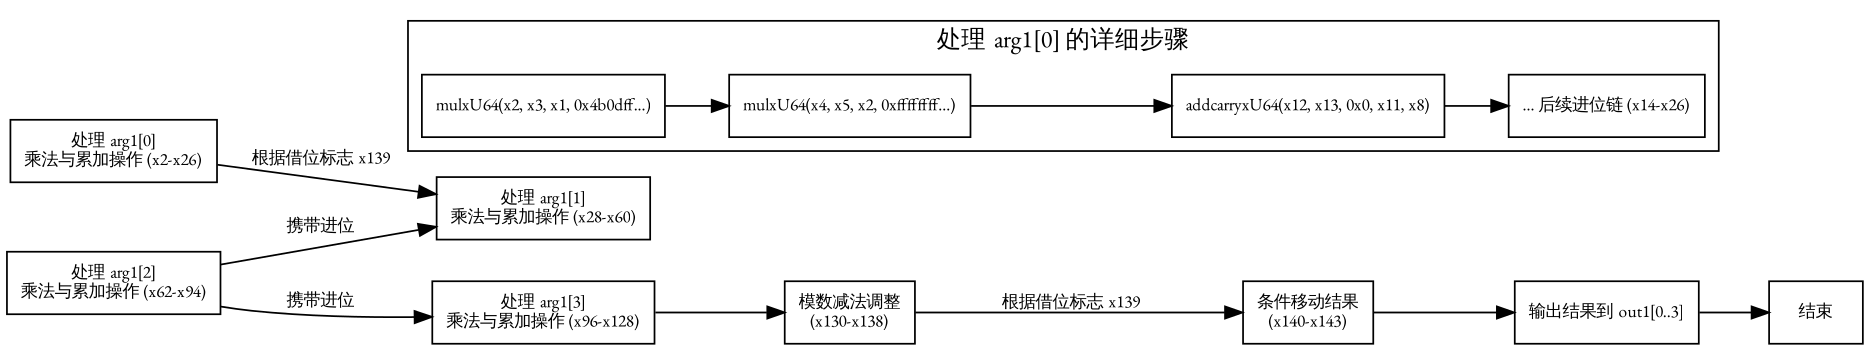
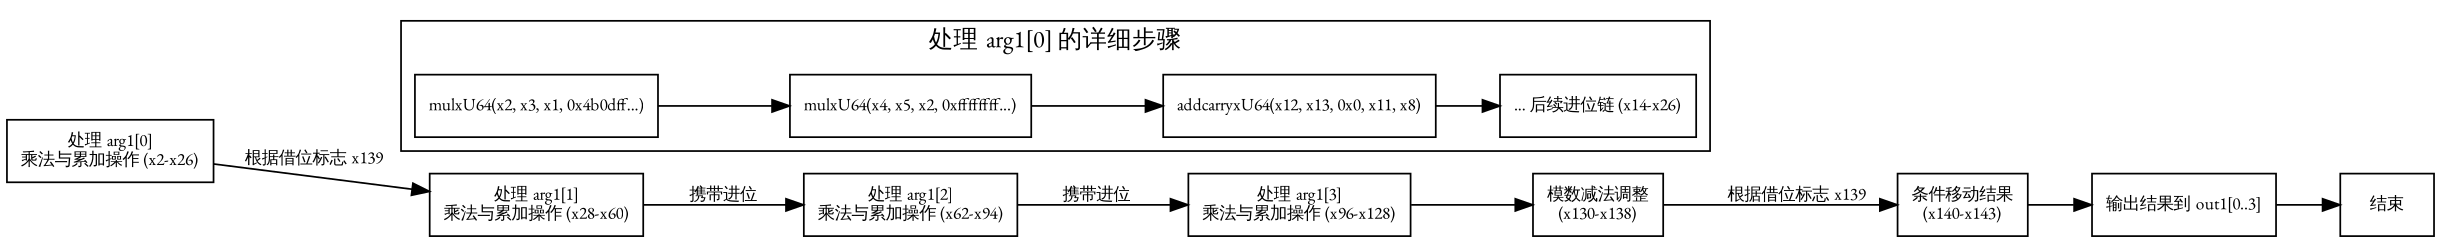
(320, 247) -> (715, 205)
